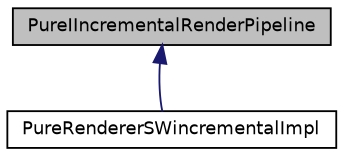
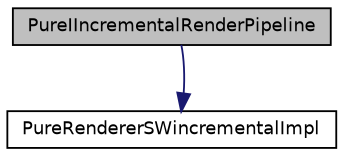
(160, 88) -> (184, 69)
